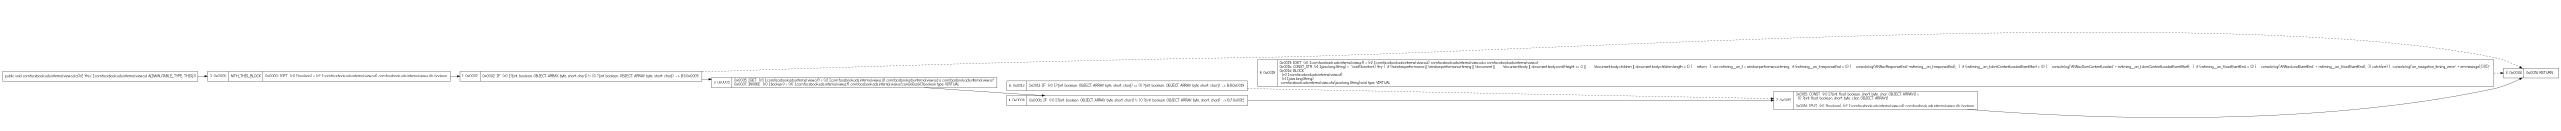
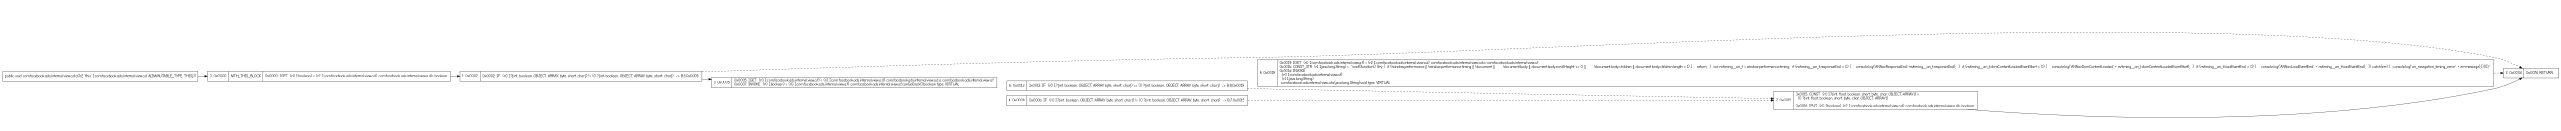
(1293, 71) -> (1293, 71)
(983, 92) -> none
(1509, 100) -> (1509, 100)
